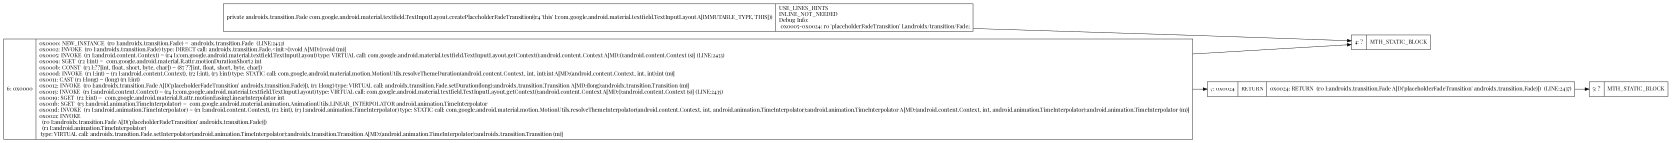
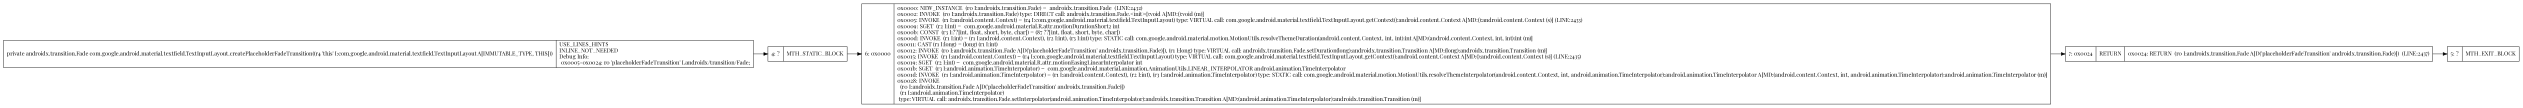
(1270, 49) -> (852, 54)
(1636, 89) -> (2491, 54)
(61, 116) -> (920, 81)
